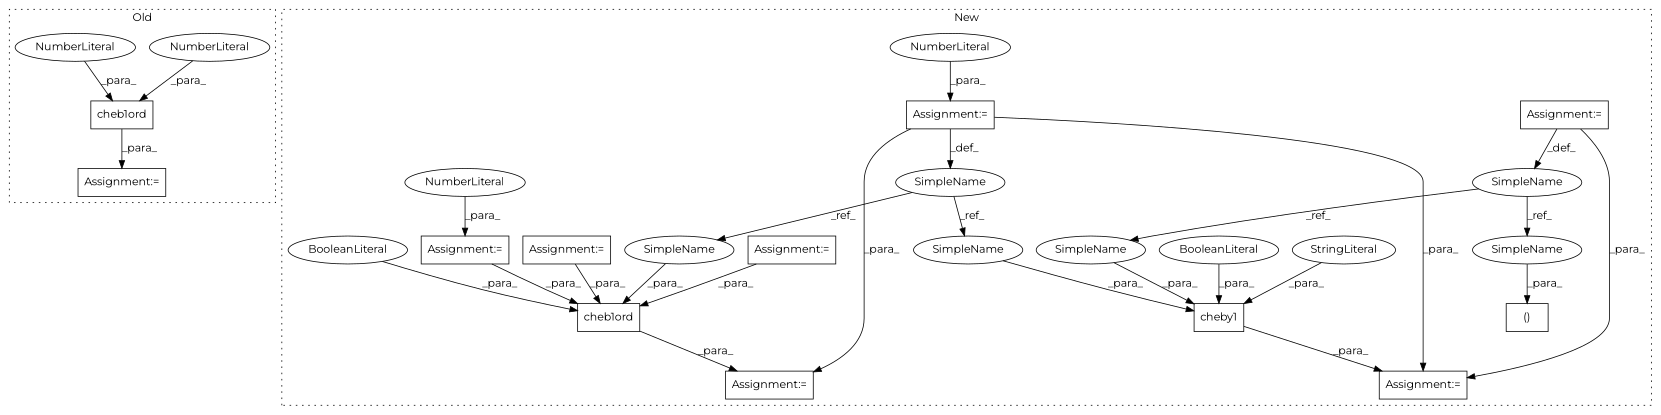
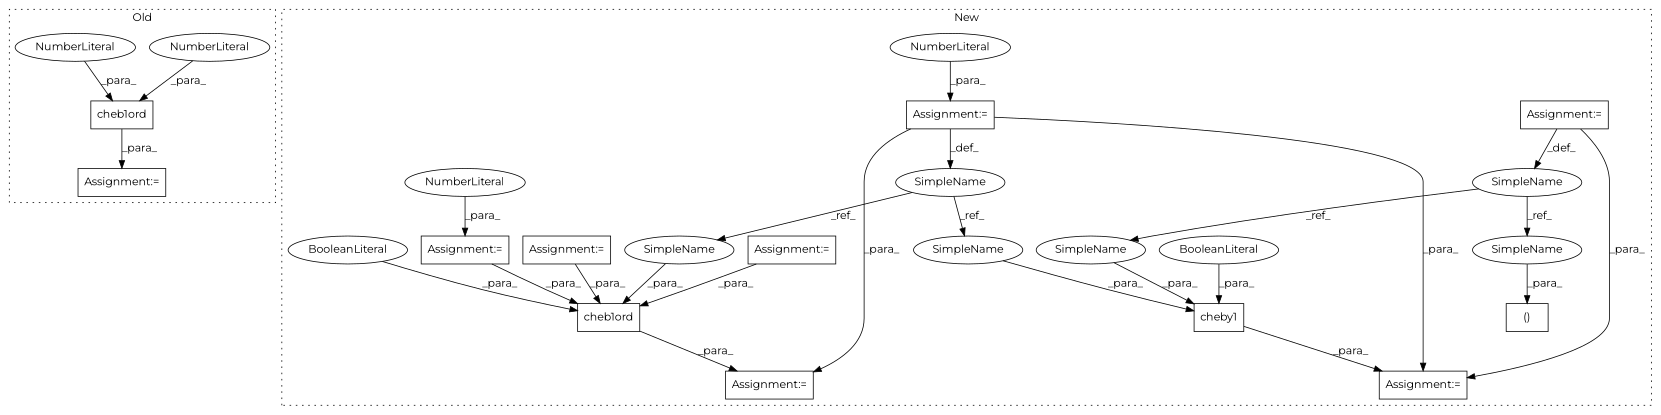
(1344, 250) -> none
